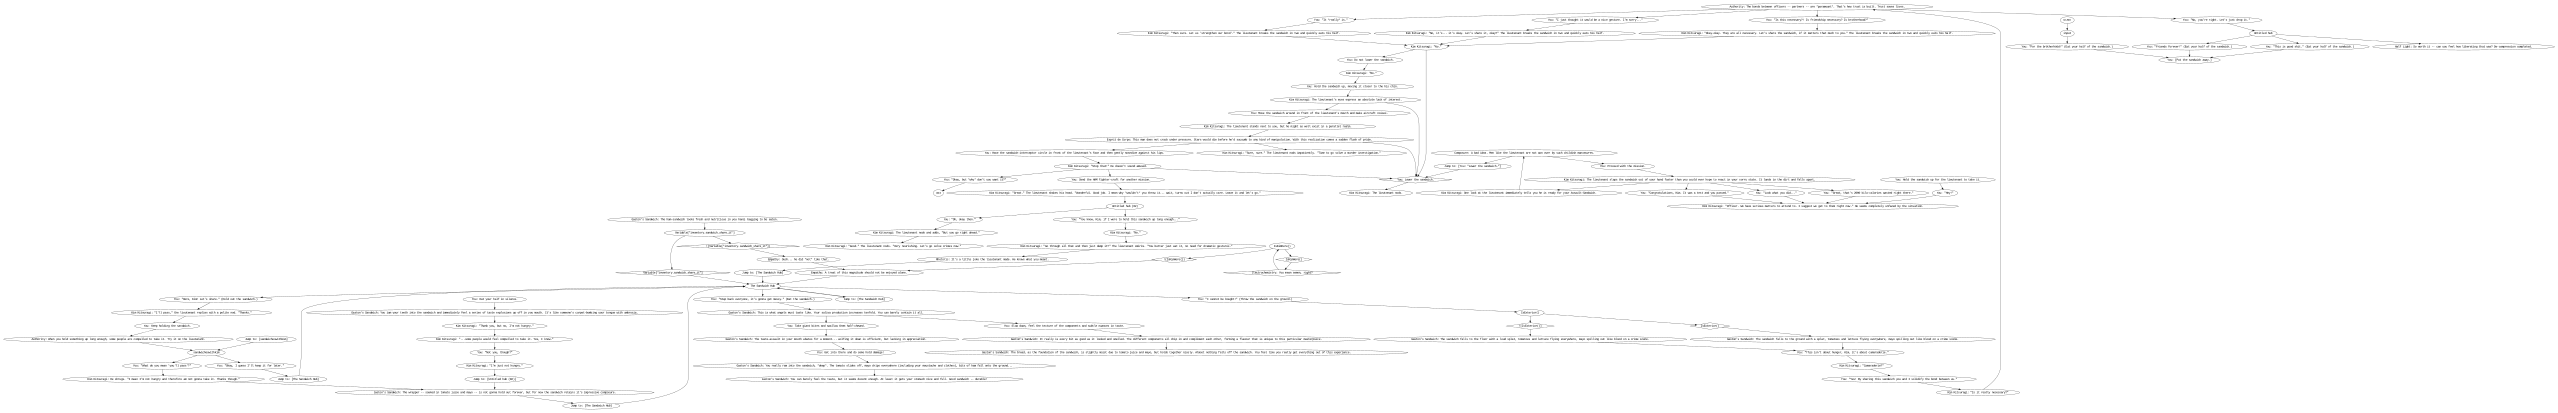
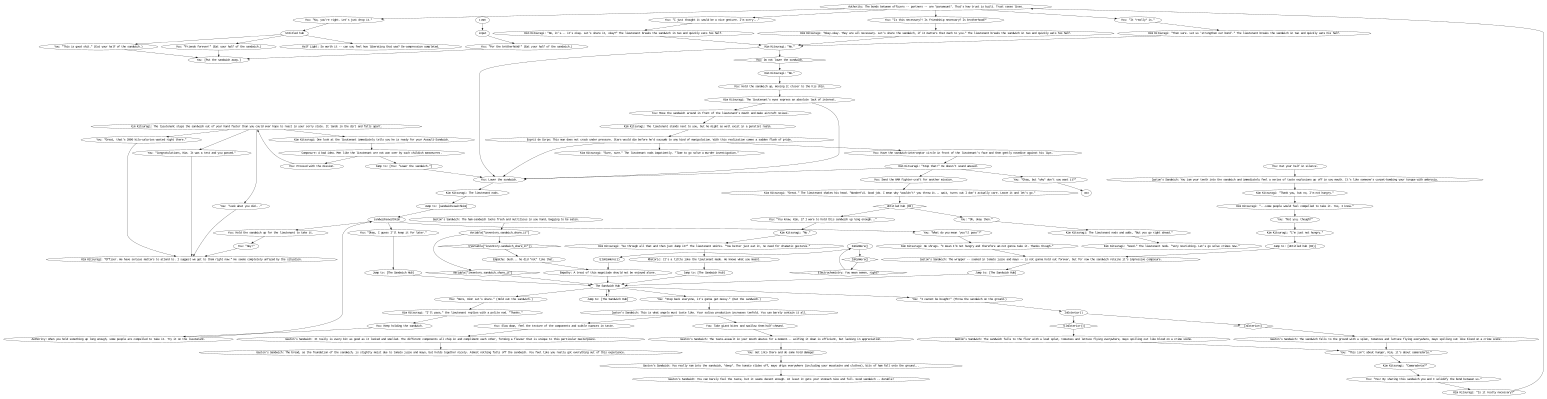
(1370, 60) -> (780, 60)
(1416, 180) -> (499, 180)
none -> (460, 199)
(1125, 206) -> (900, 206)
none -> (334, 226)
(1174, 260) -> (609, 260)
